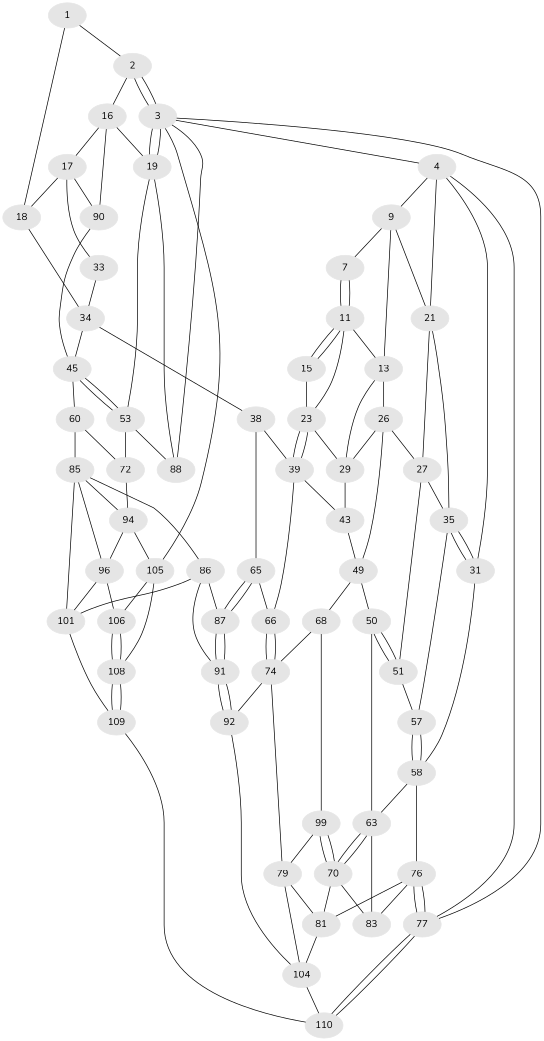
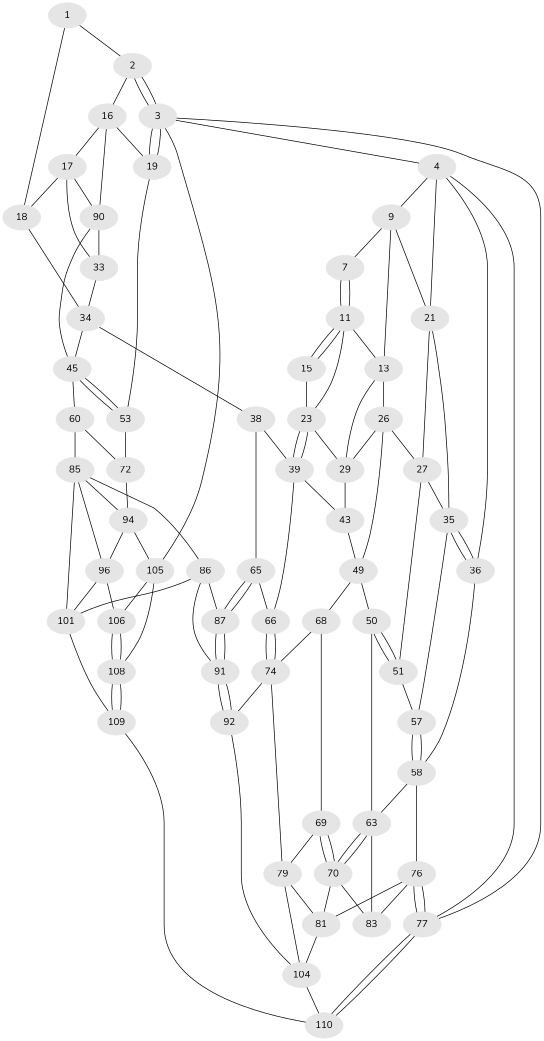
none -> (99, 243)
(176, 470) -> none
(476, 571) -> (476, 571)
(321, 823) -> (321, 823)
